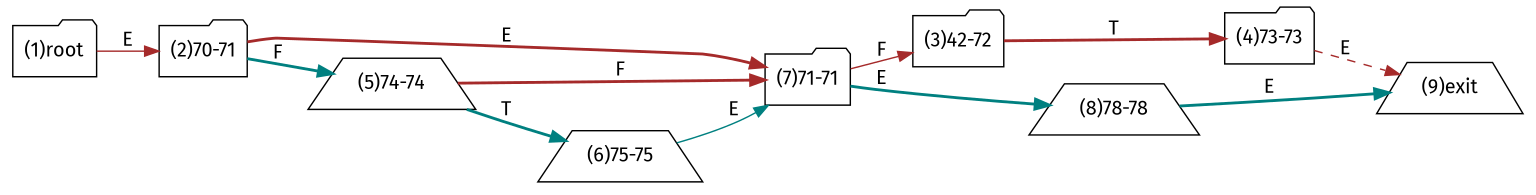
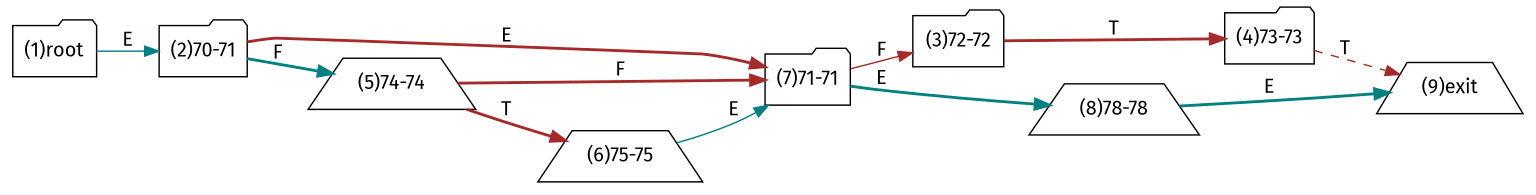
(958, 41) -> (958, 41)
(1345, 49) -> (1345, 49)
(121, 51) -> (121, 51)
(509, 123) -> (509, 123)
